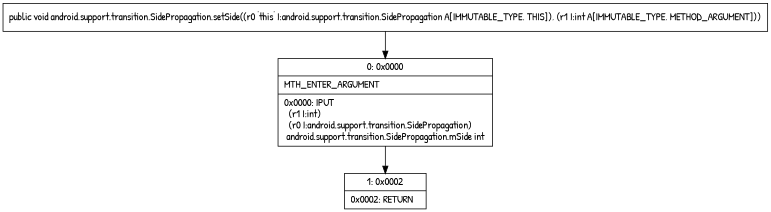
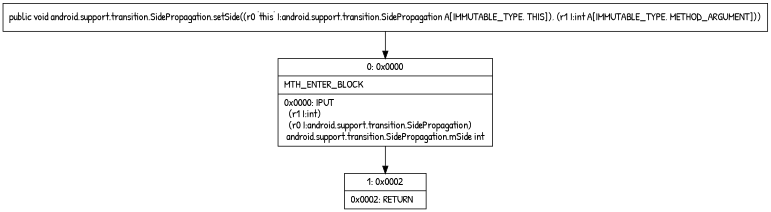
(332, 85) -> (324, 85)
